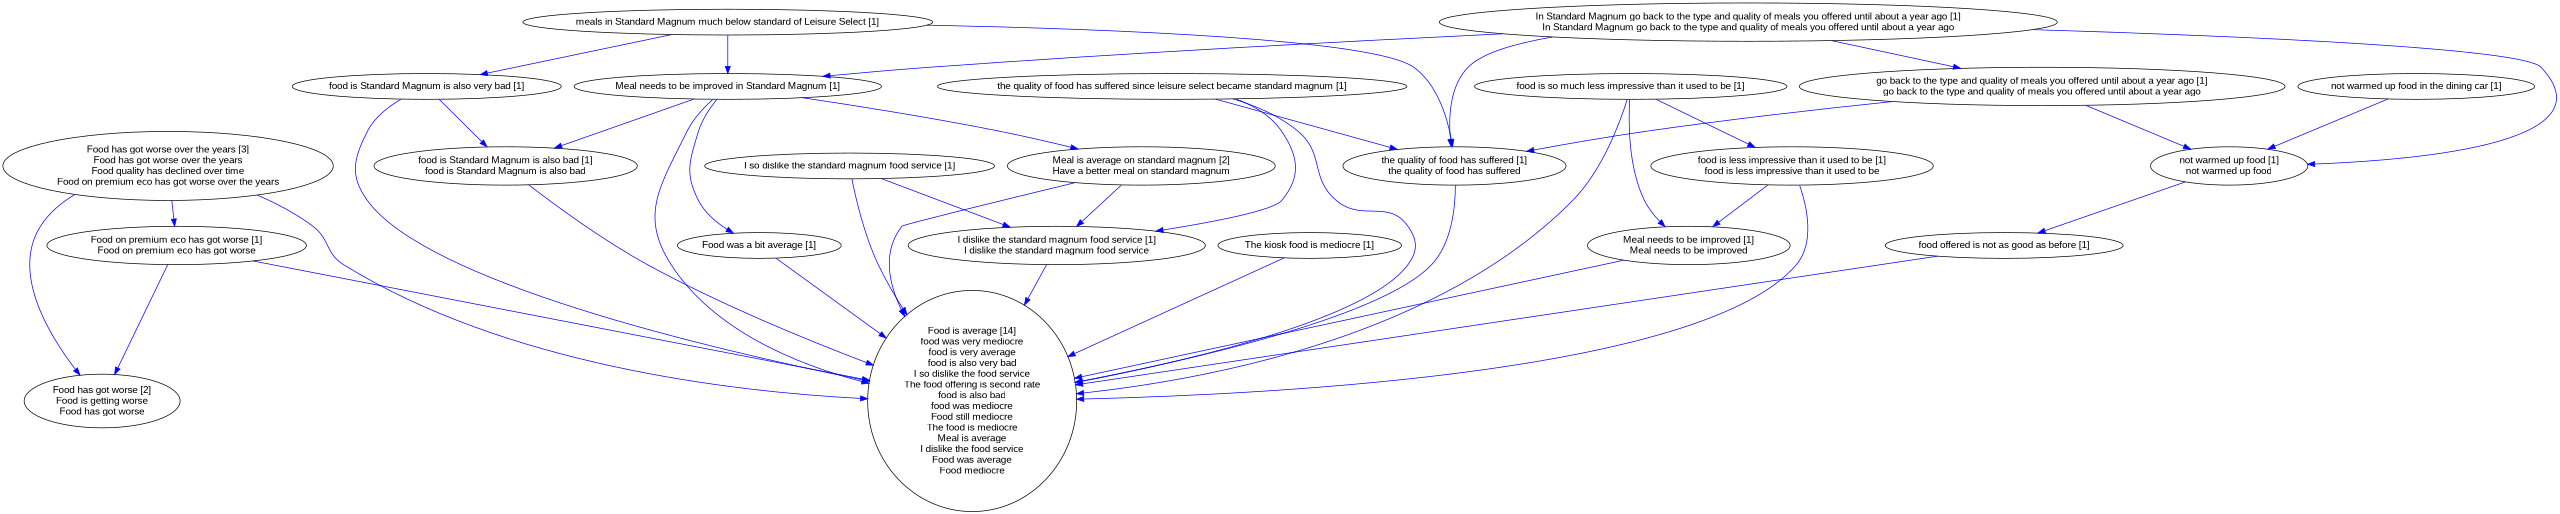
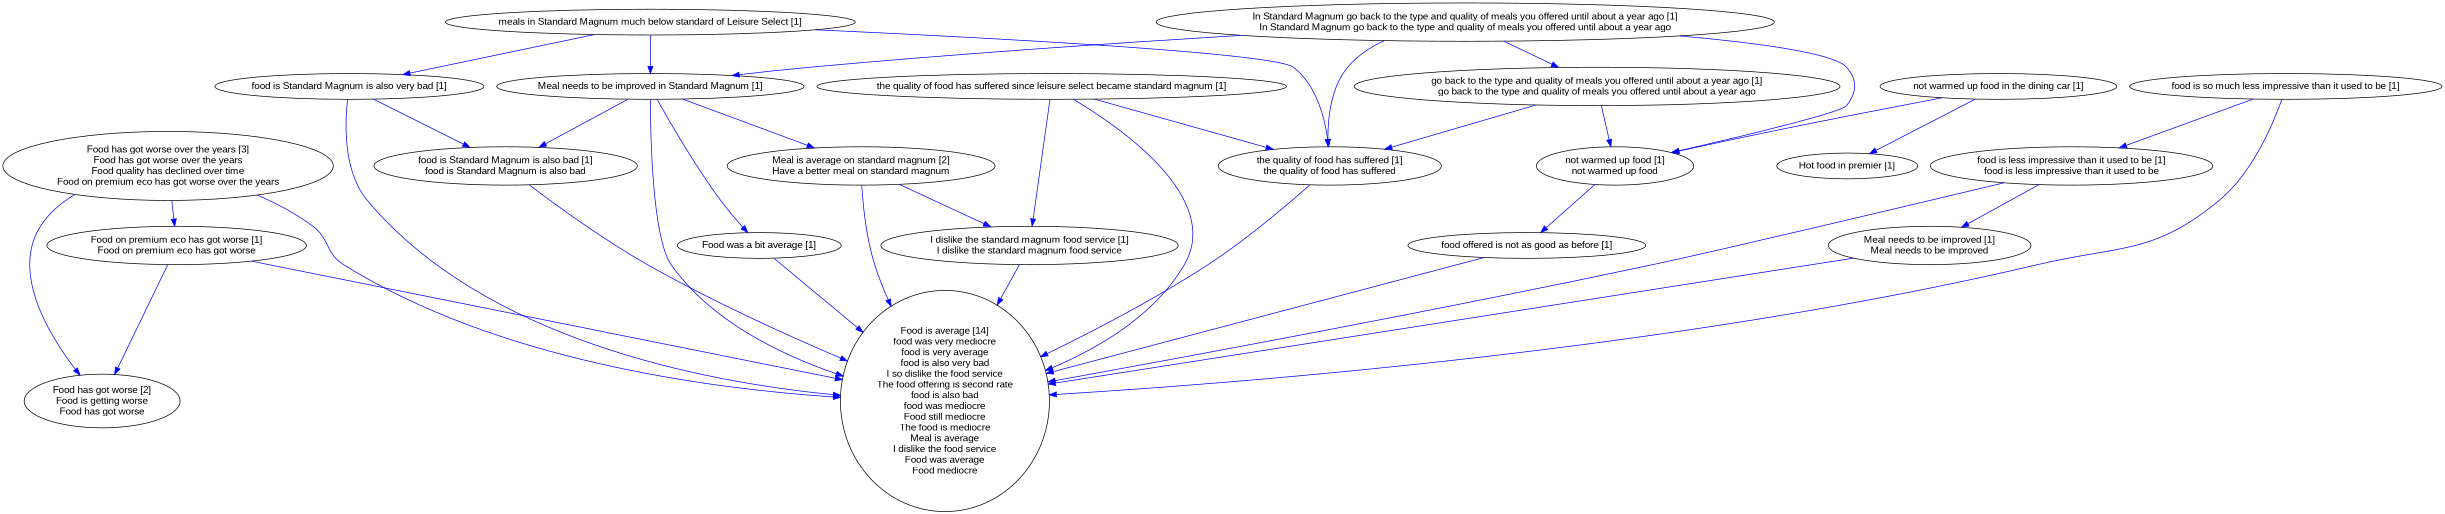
(1633, 164) -> none
(850, 166) -> none
none -> (1847, 166)
(1310, 245) -> none
